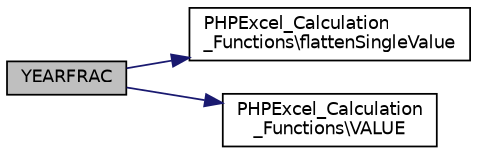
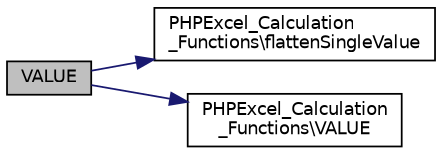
(67, 78) -> (49, 78)
